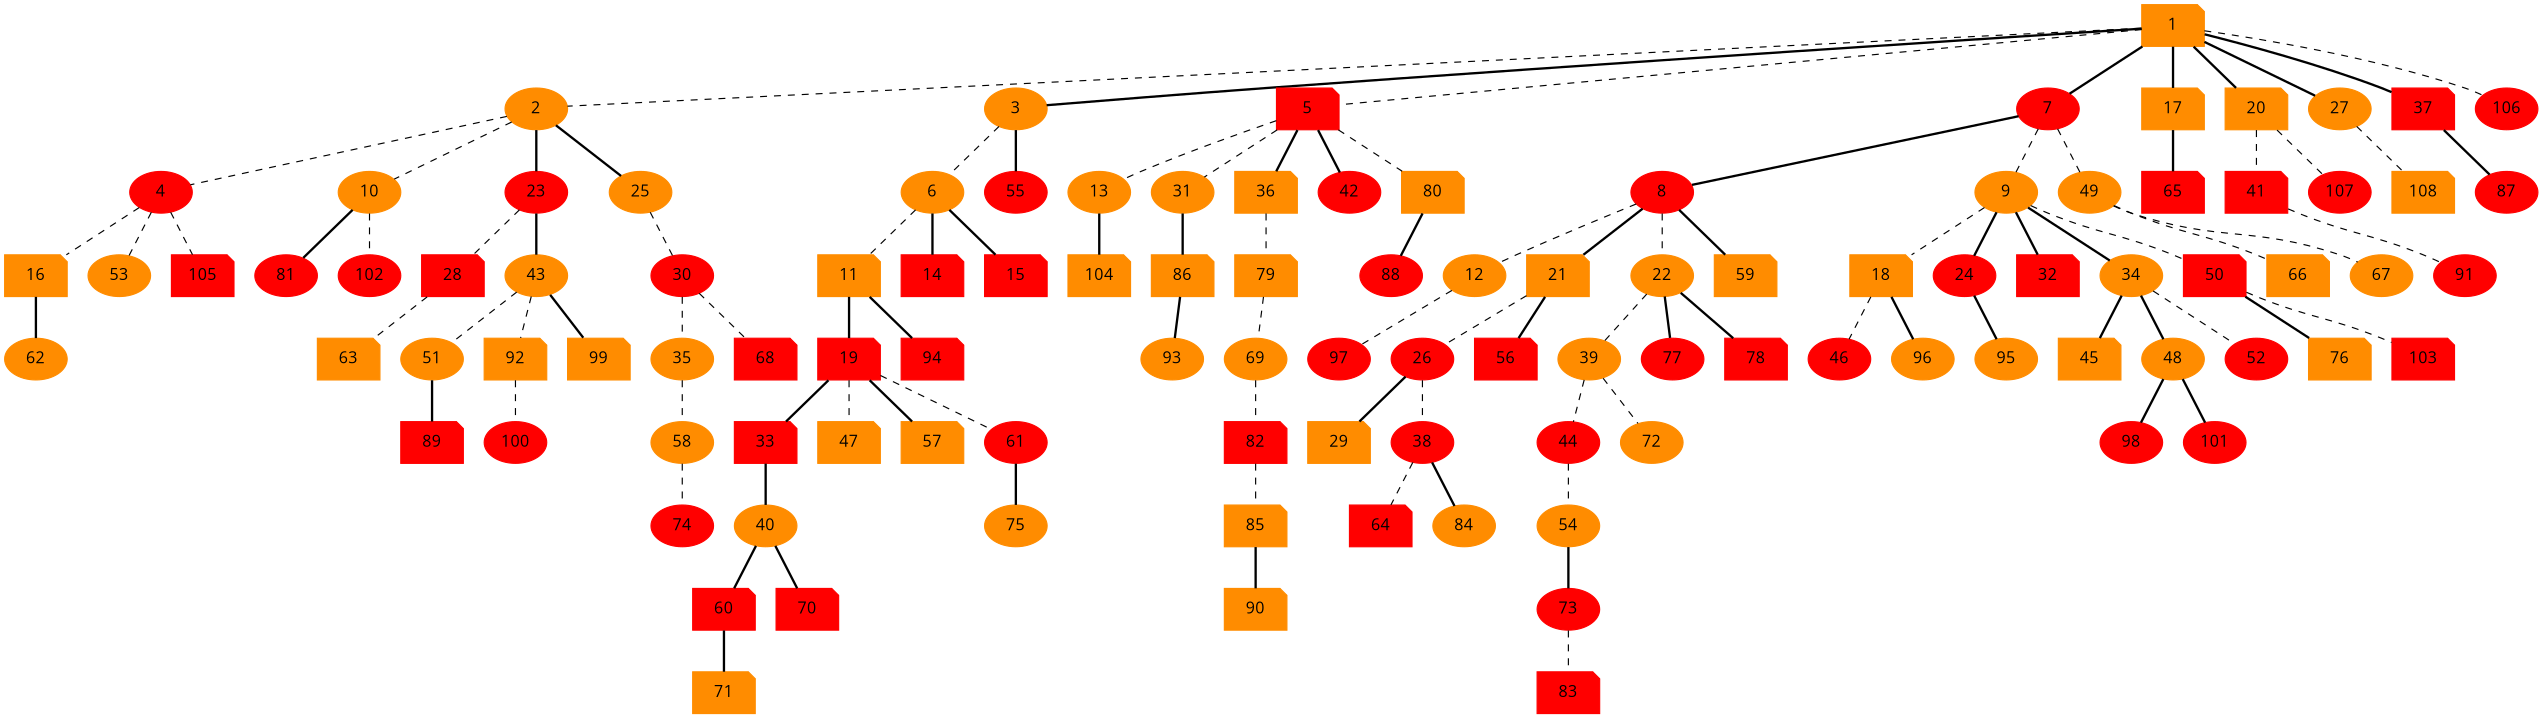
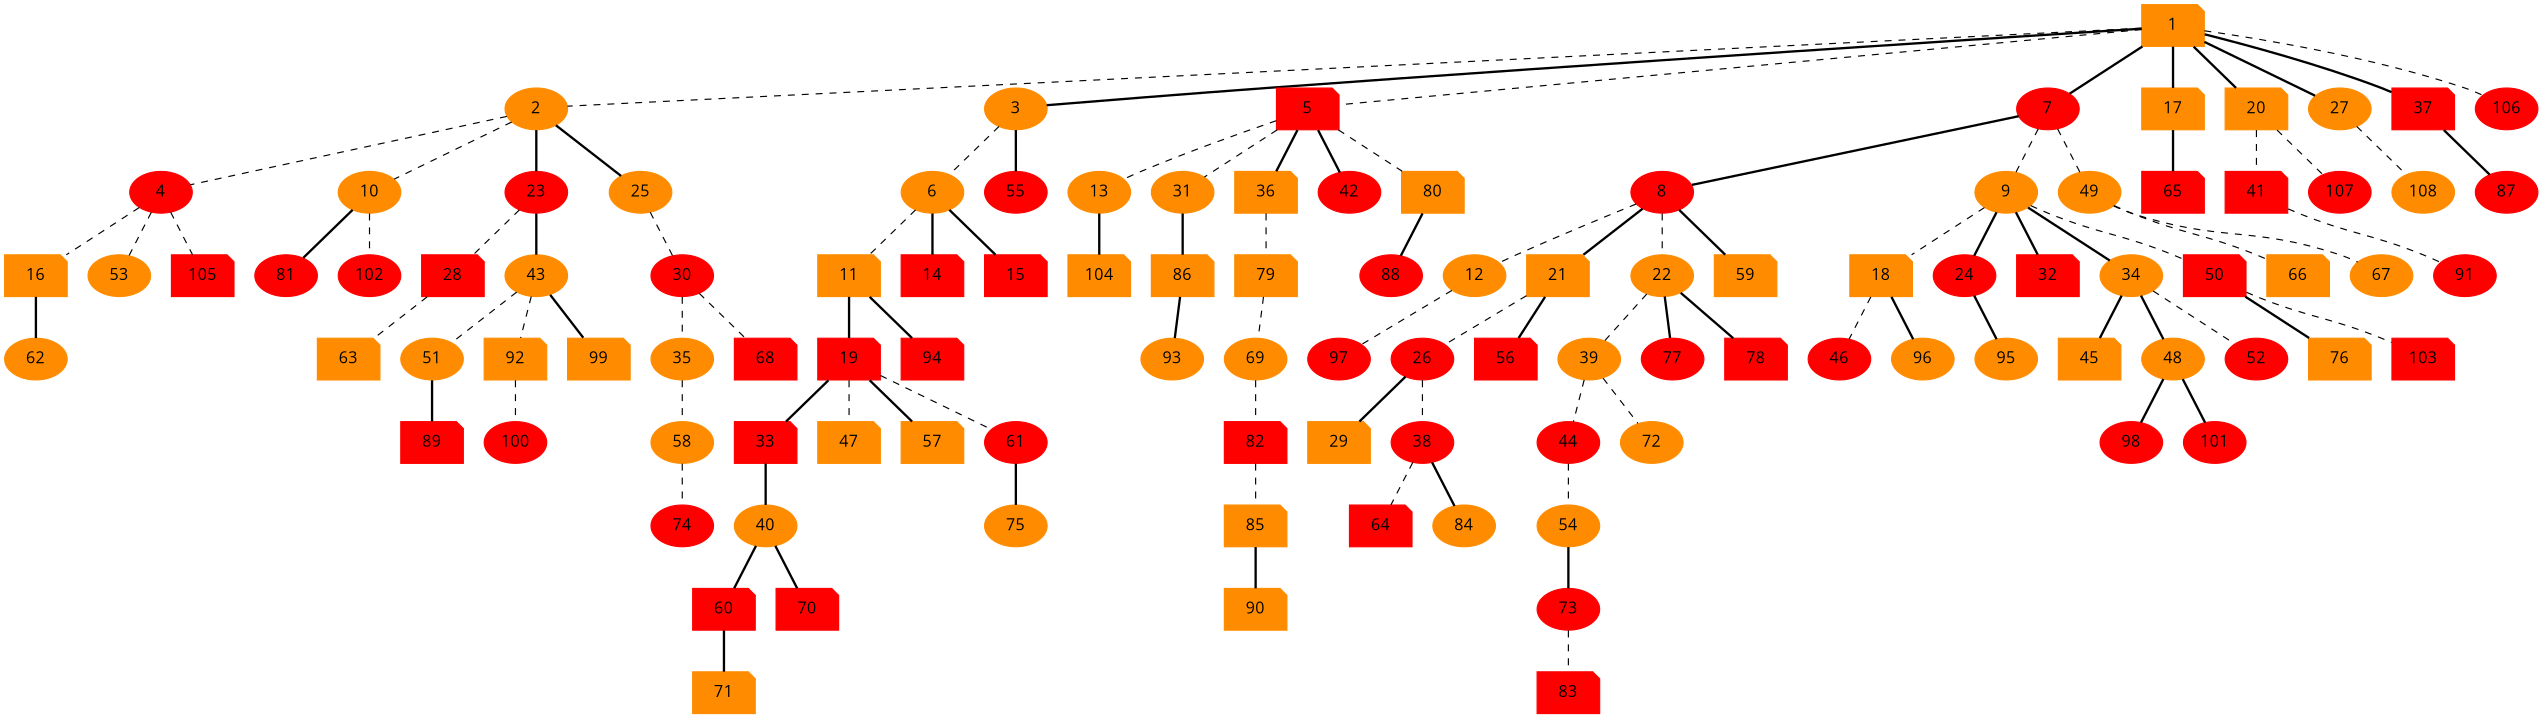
(2423, 192) -> (2423, 192)
